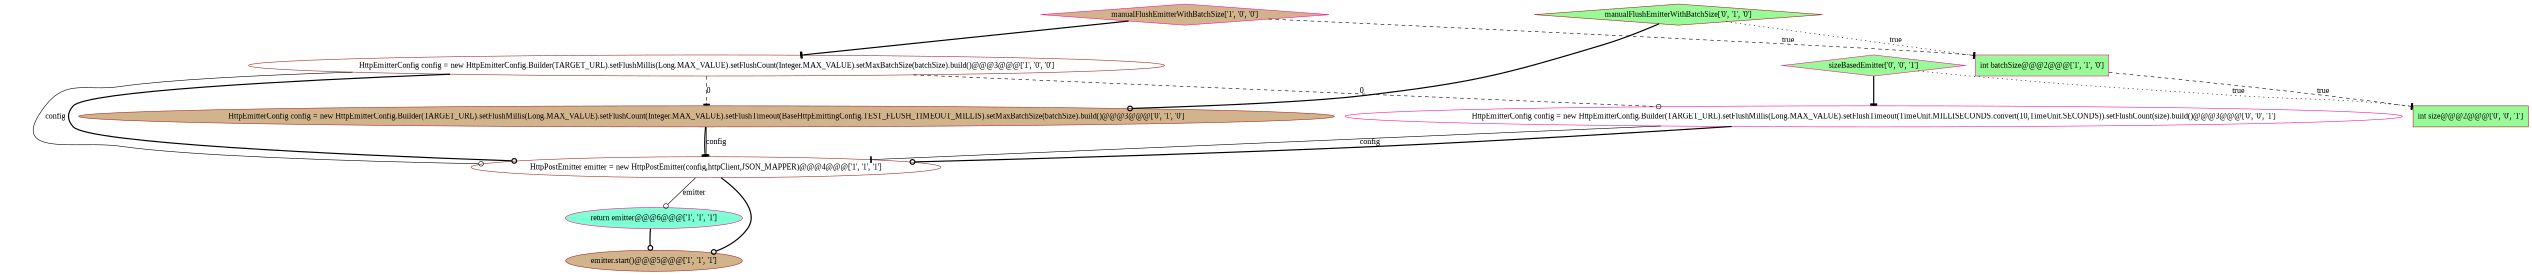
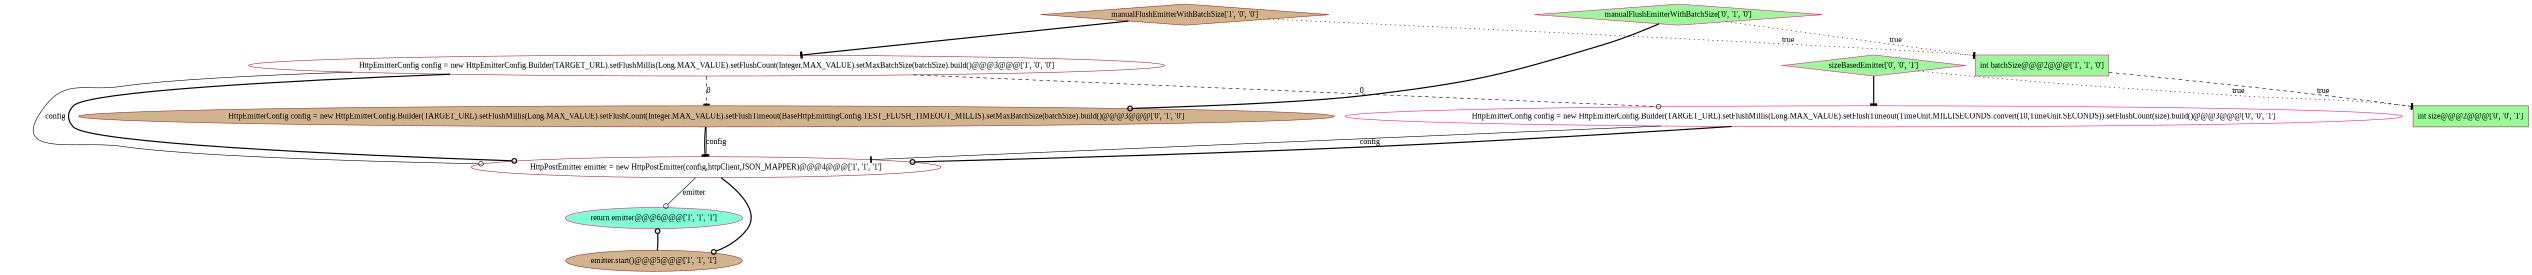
(1185, 15) -> (1185, 15)
(1678, 15) -> (1678, 15)
(1603, 35) -> (1603, 35)
(650, 237) -> (658, 242)
